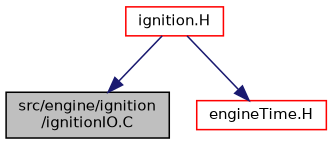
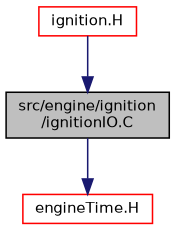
(213, 63) -> (88, 158)
